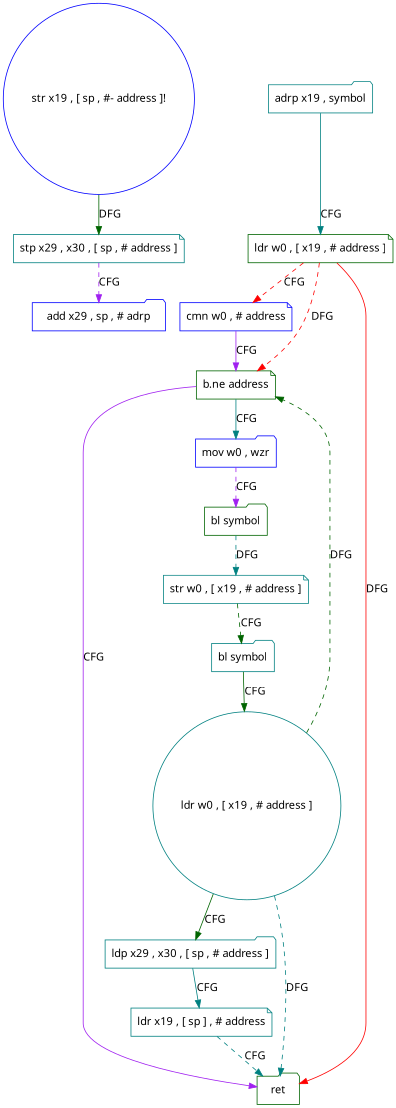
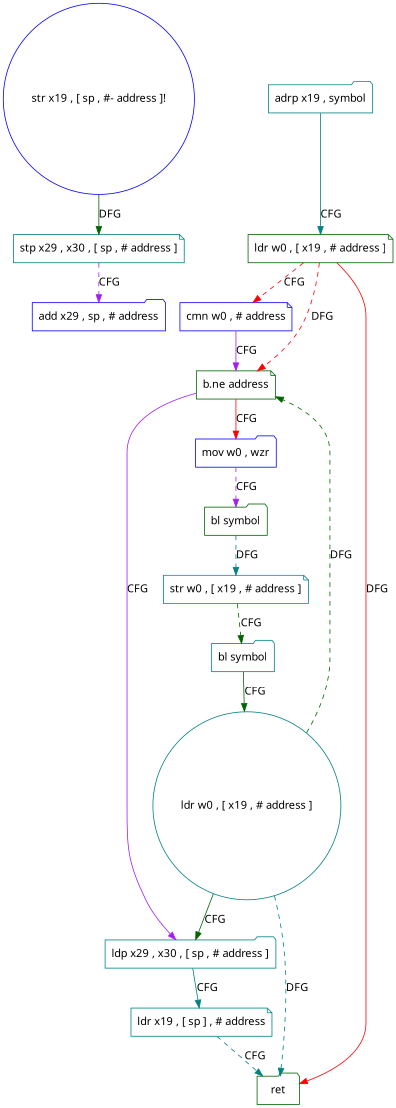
(99, 317) -> (99, 317)
(236, 415) -> (236, 415)
(83, 758) -> (127, 650)
